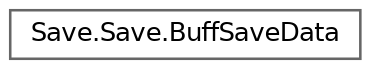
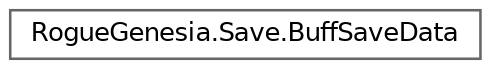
(185, 34) -> (245, 34)
